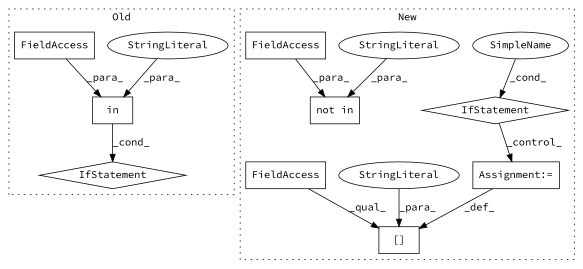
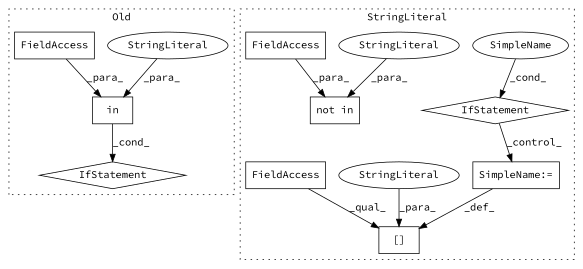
(407, 18) -> (407, 18)
(516, 175) -> (516, 175)
